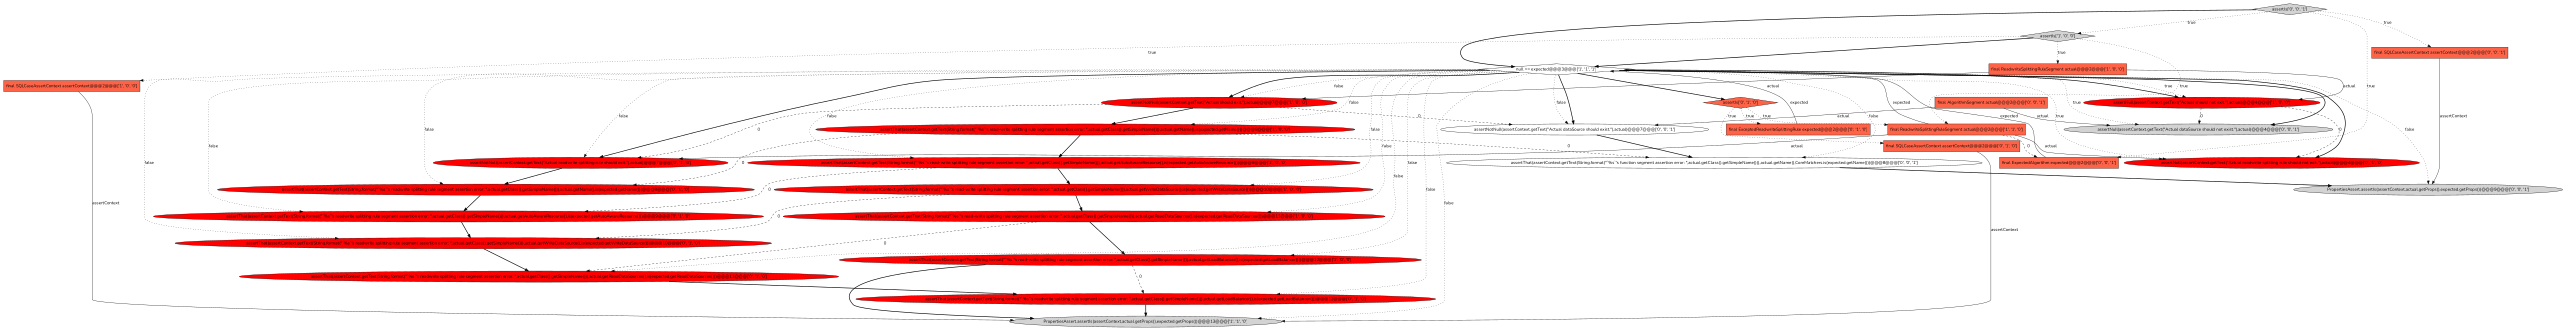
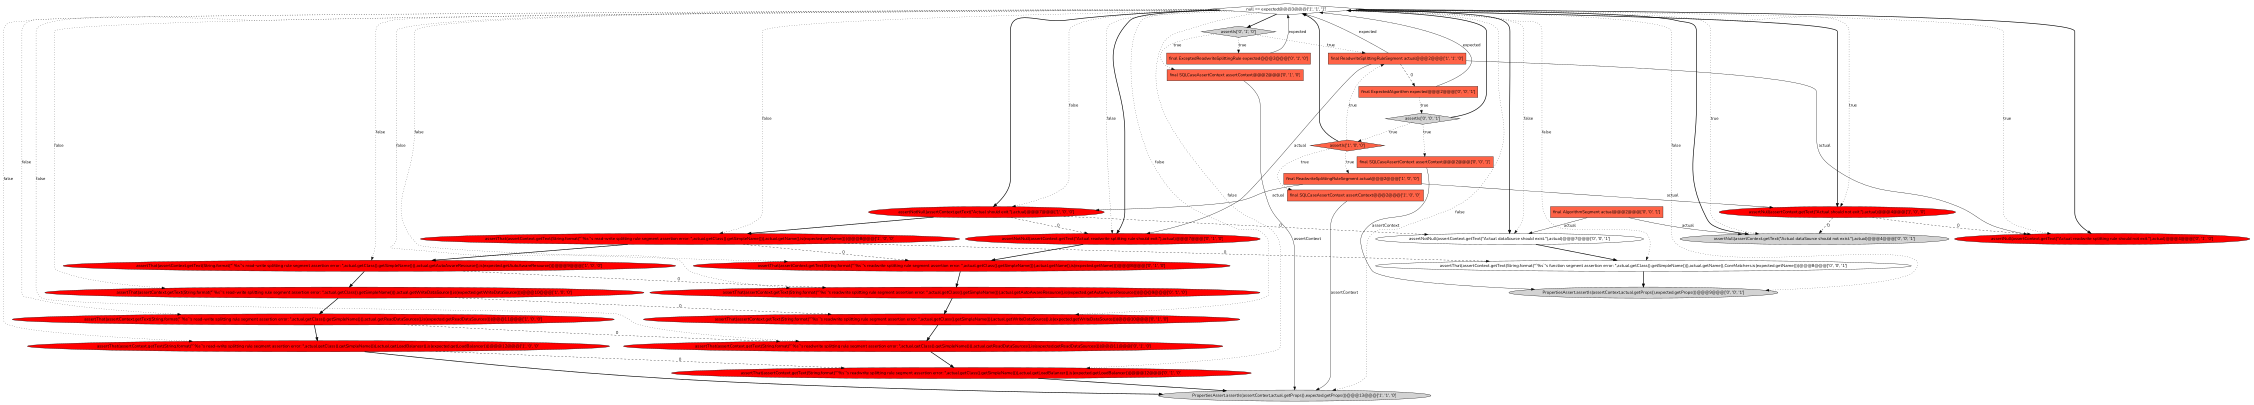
(2058, 36) -> (1347, 146)
(1741, 103) -> (1239, 32)
(2321, 138) -> (1420, 104)
